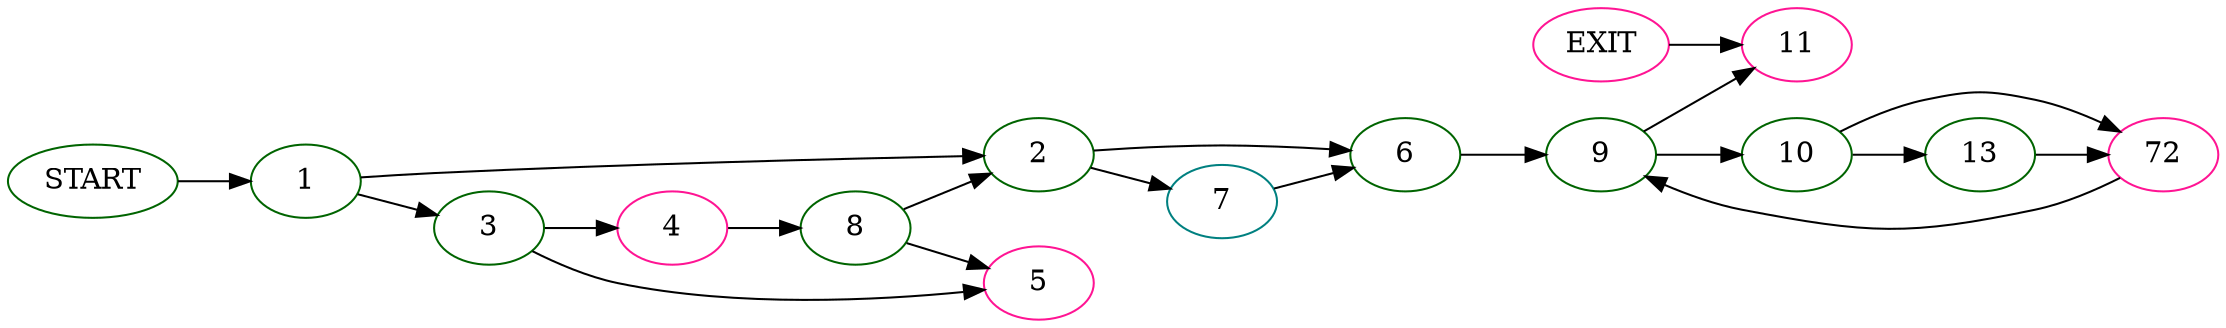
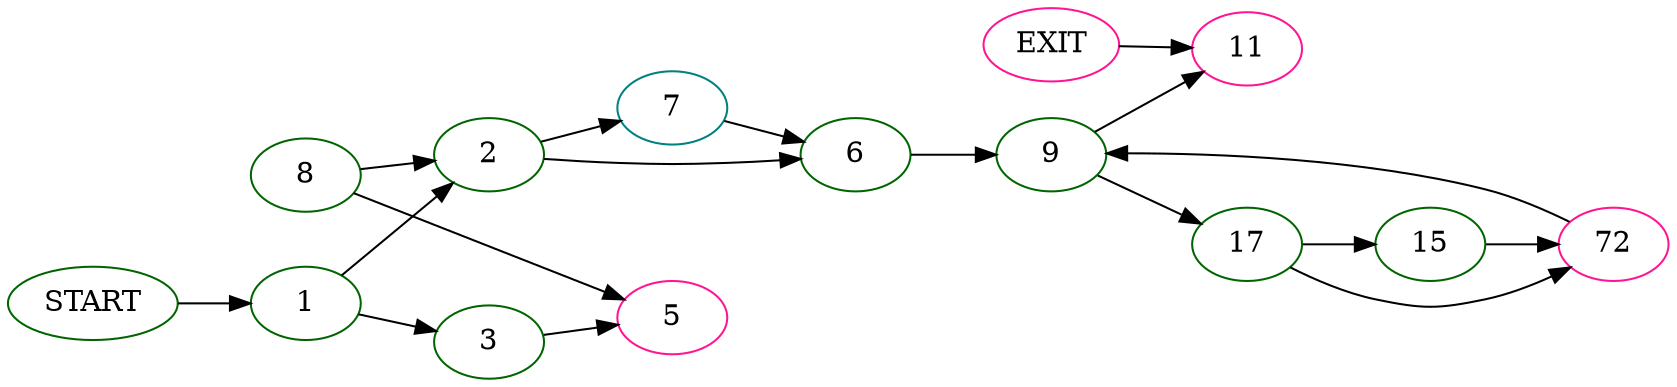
(1797, 155) -> (1247, 244)
(1980, 155) -> (1430, 244)
(672, 228) -> none
